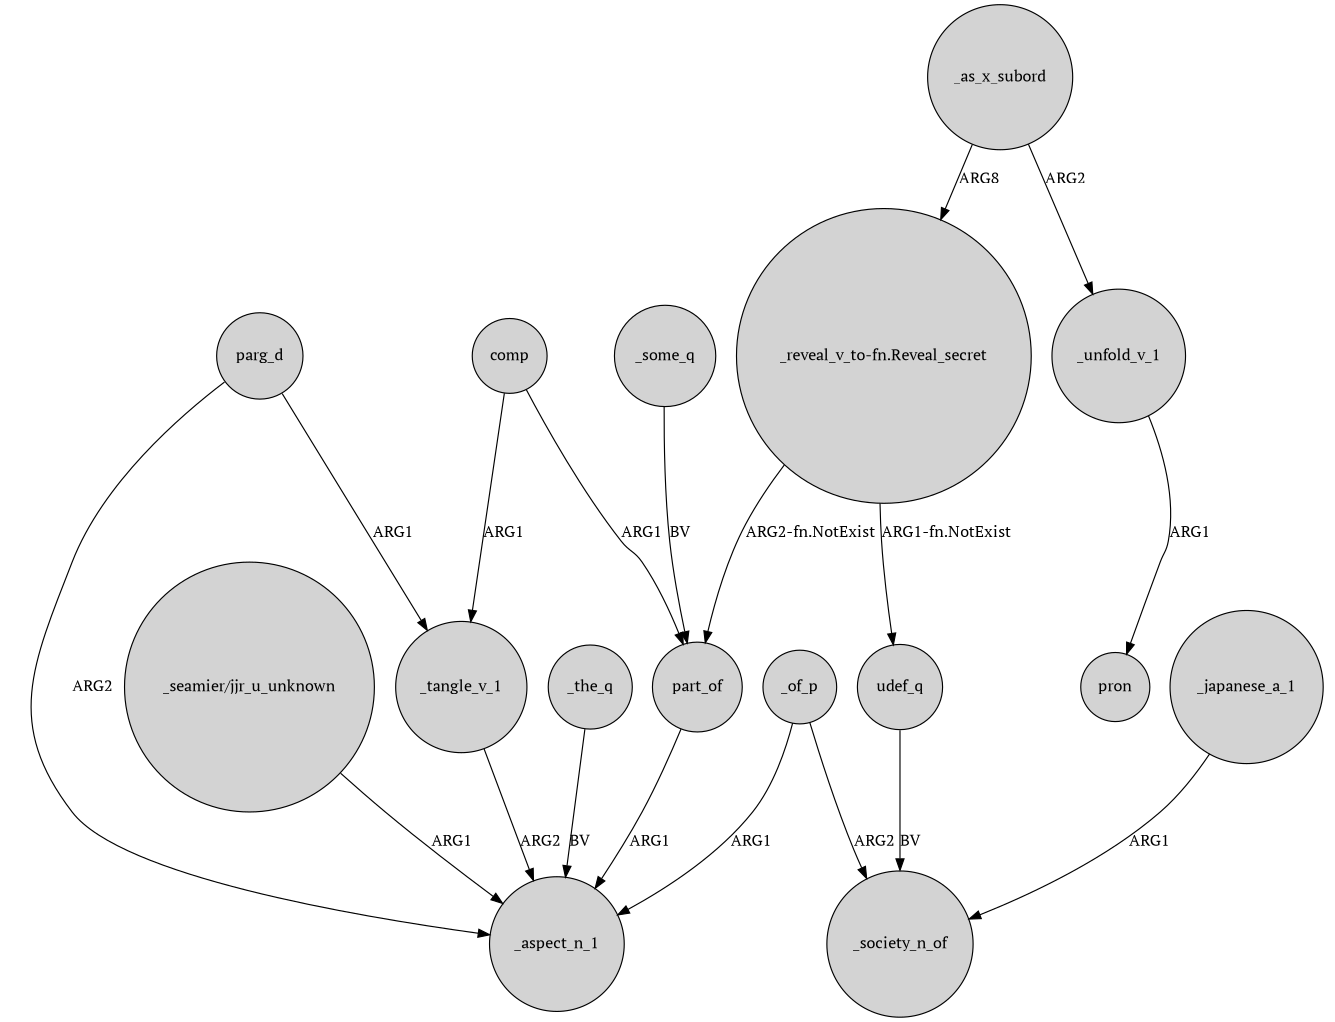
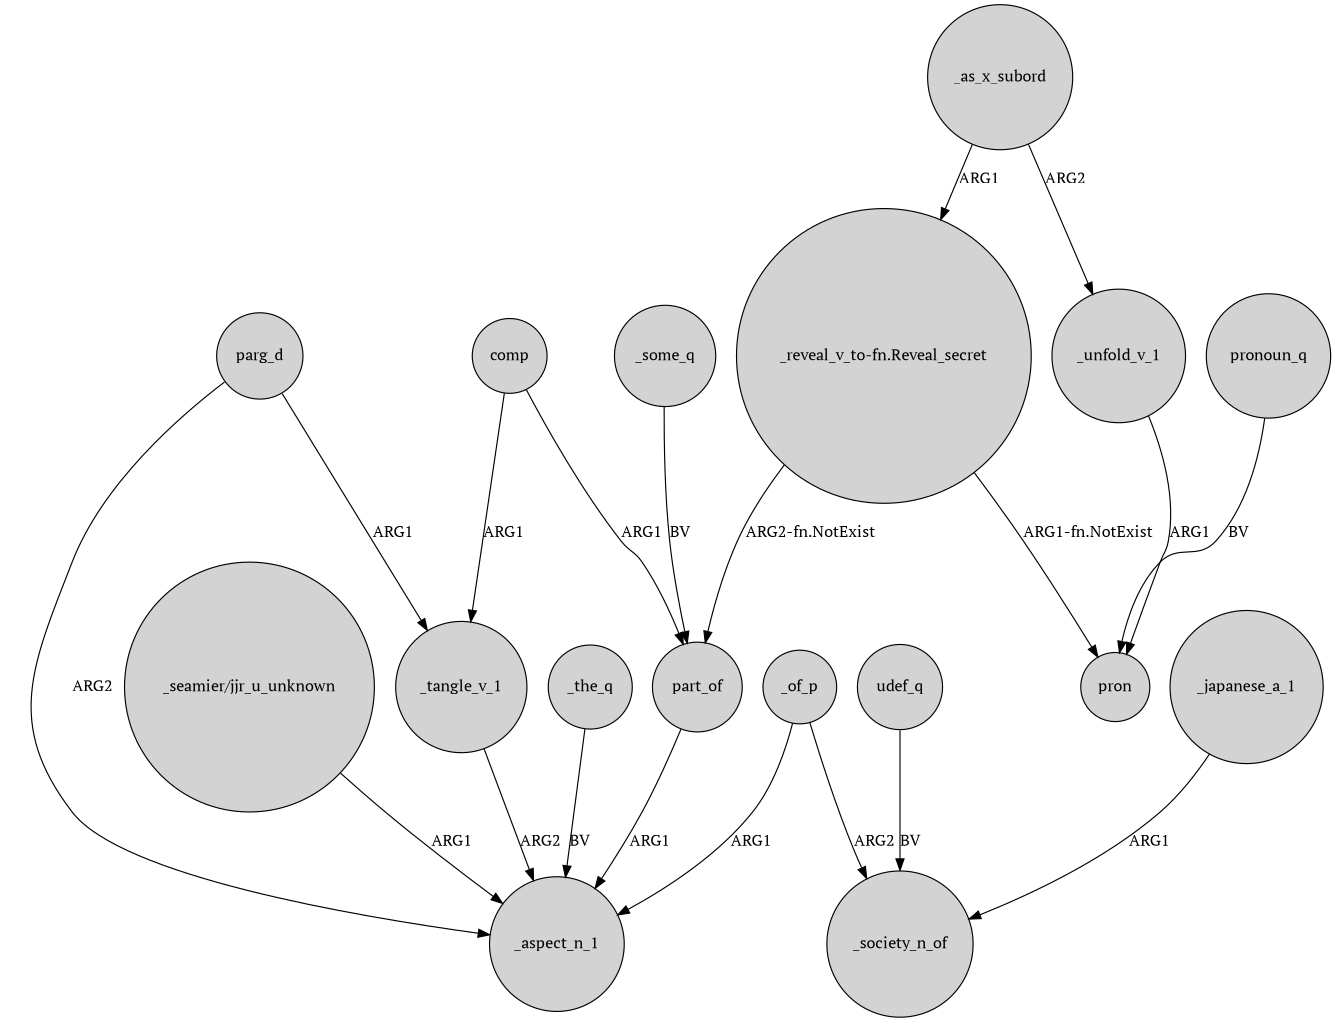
(979, 179) -> (979, 179)
none -> (1268, 356)
(884, 569) -> (1035, 558)
